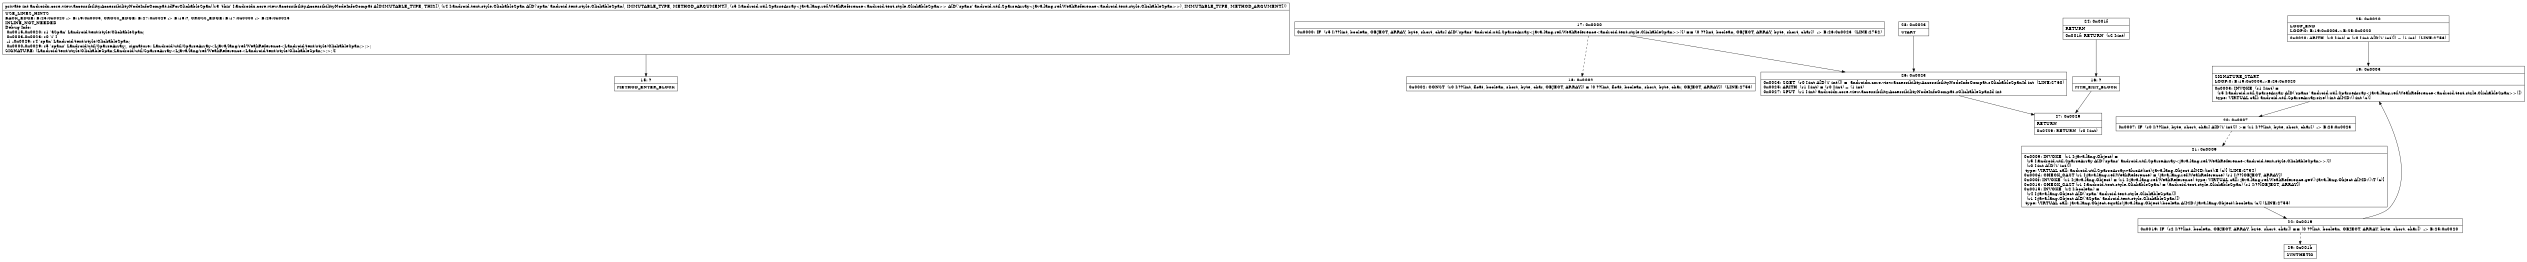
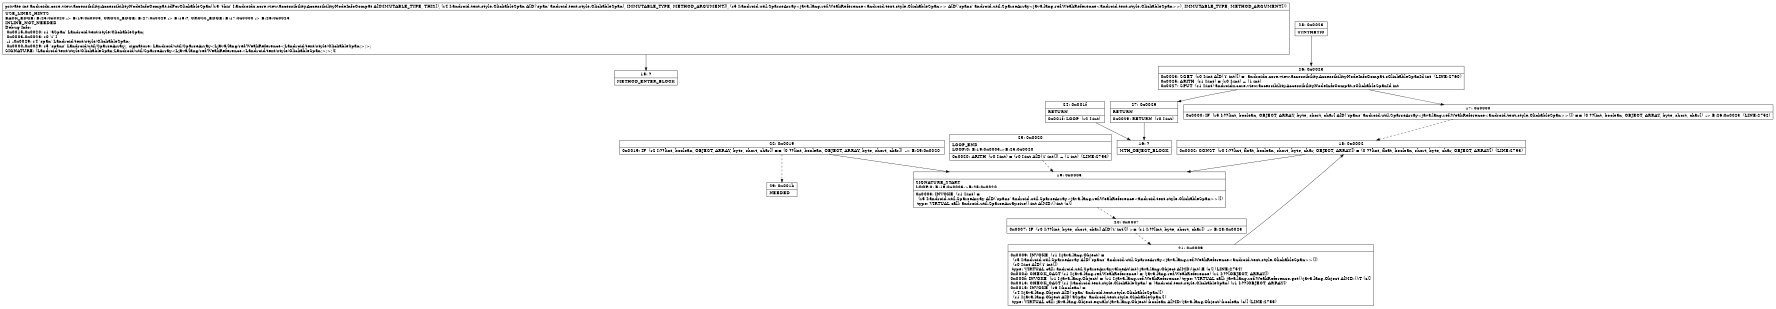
(1909, 32) -> (1311, 32)
(2096, 36) -> (1075, 119)
(2368, 52) -> (1047, 165)
(1736, 54) -> (1405, 97)
(2096, 87) -> (1144, 151)
(2084, 101) -> (1144, 130)
(2286, 109) -> (1105, 212)
(2068, 131) -> (1144, 119)
none -> (1248, 163)
(2063, 189) -> (1049, 288)
(2274, 212) -> (1289, 202)
(2300, 255) -> (780, 193)
